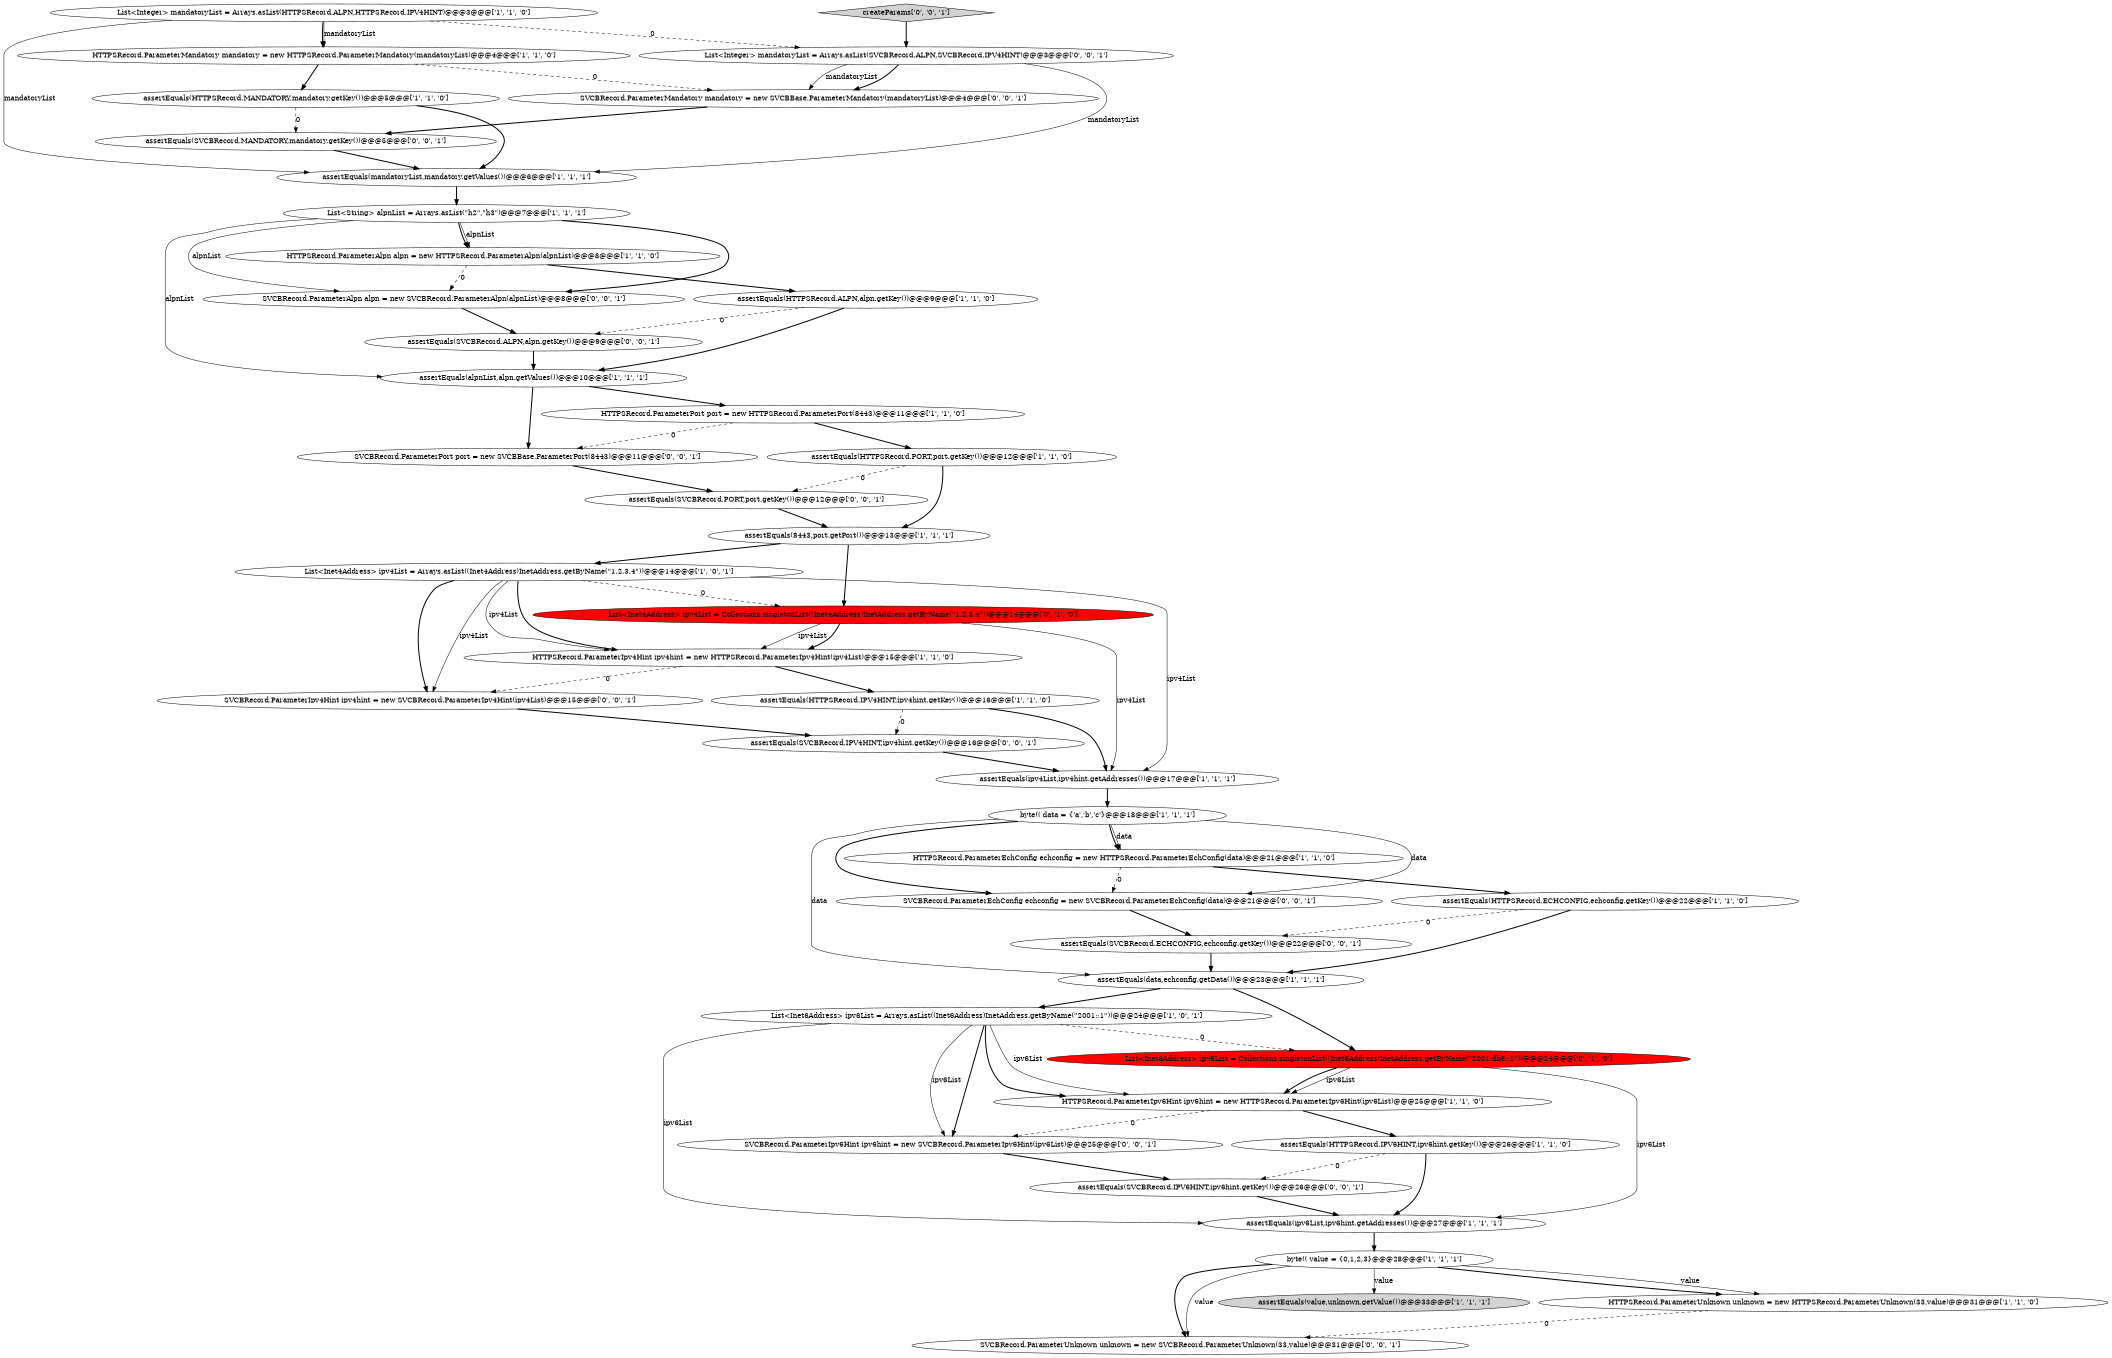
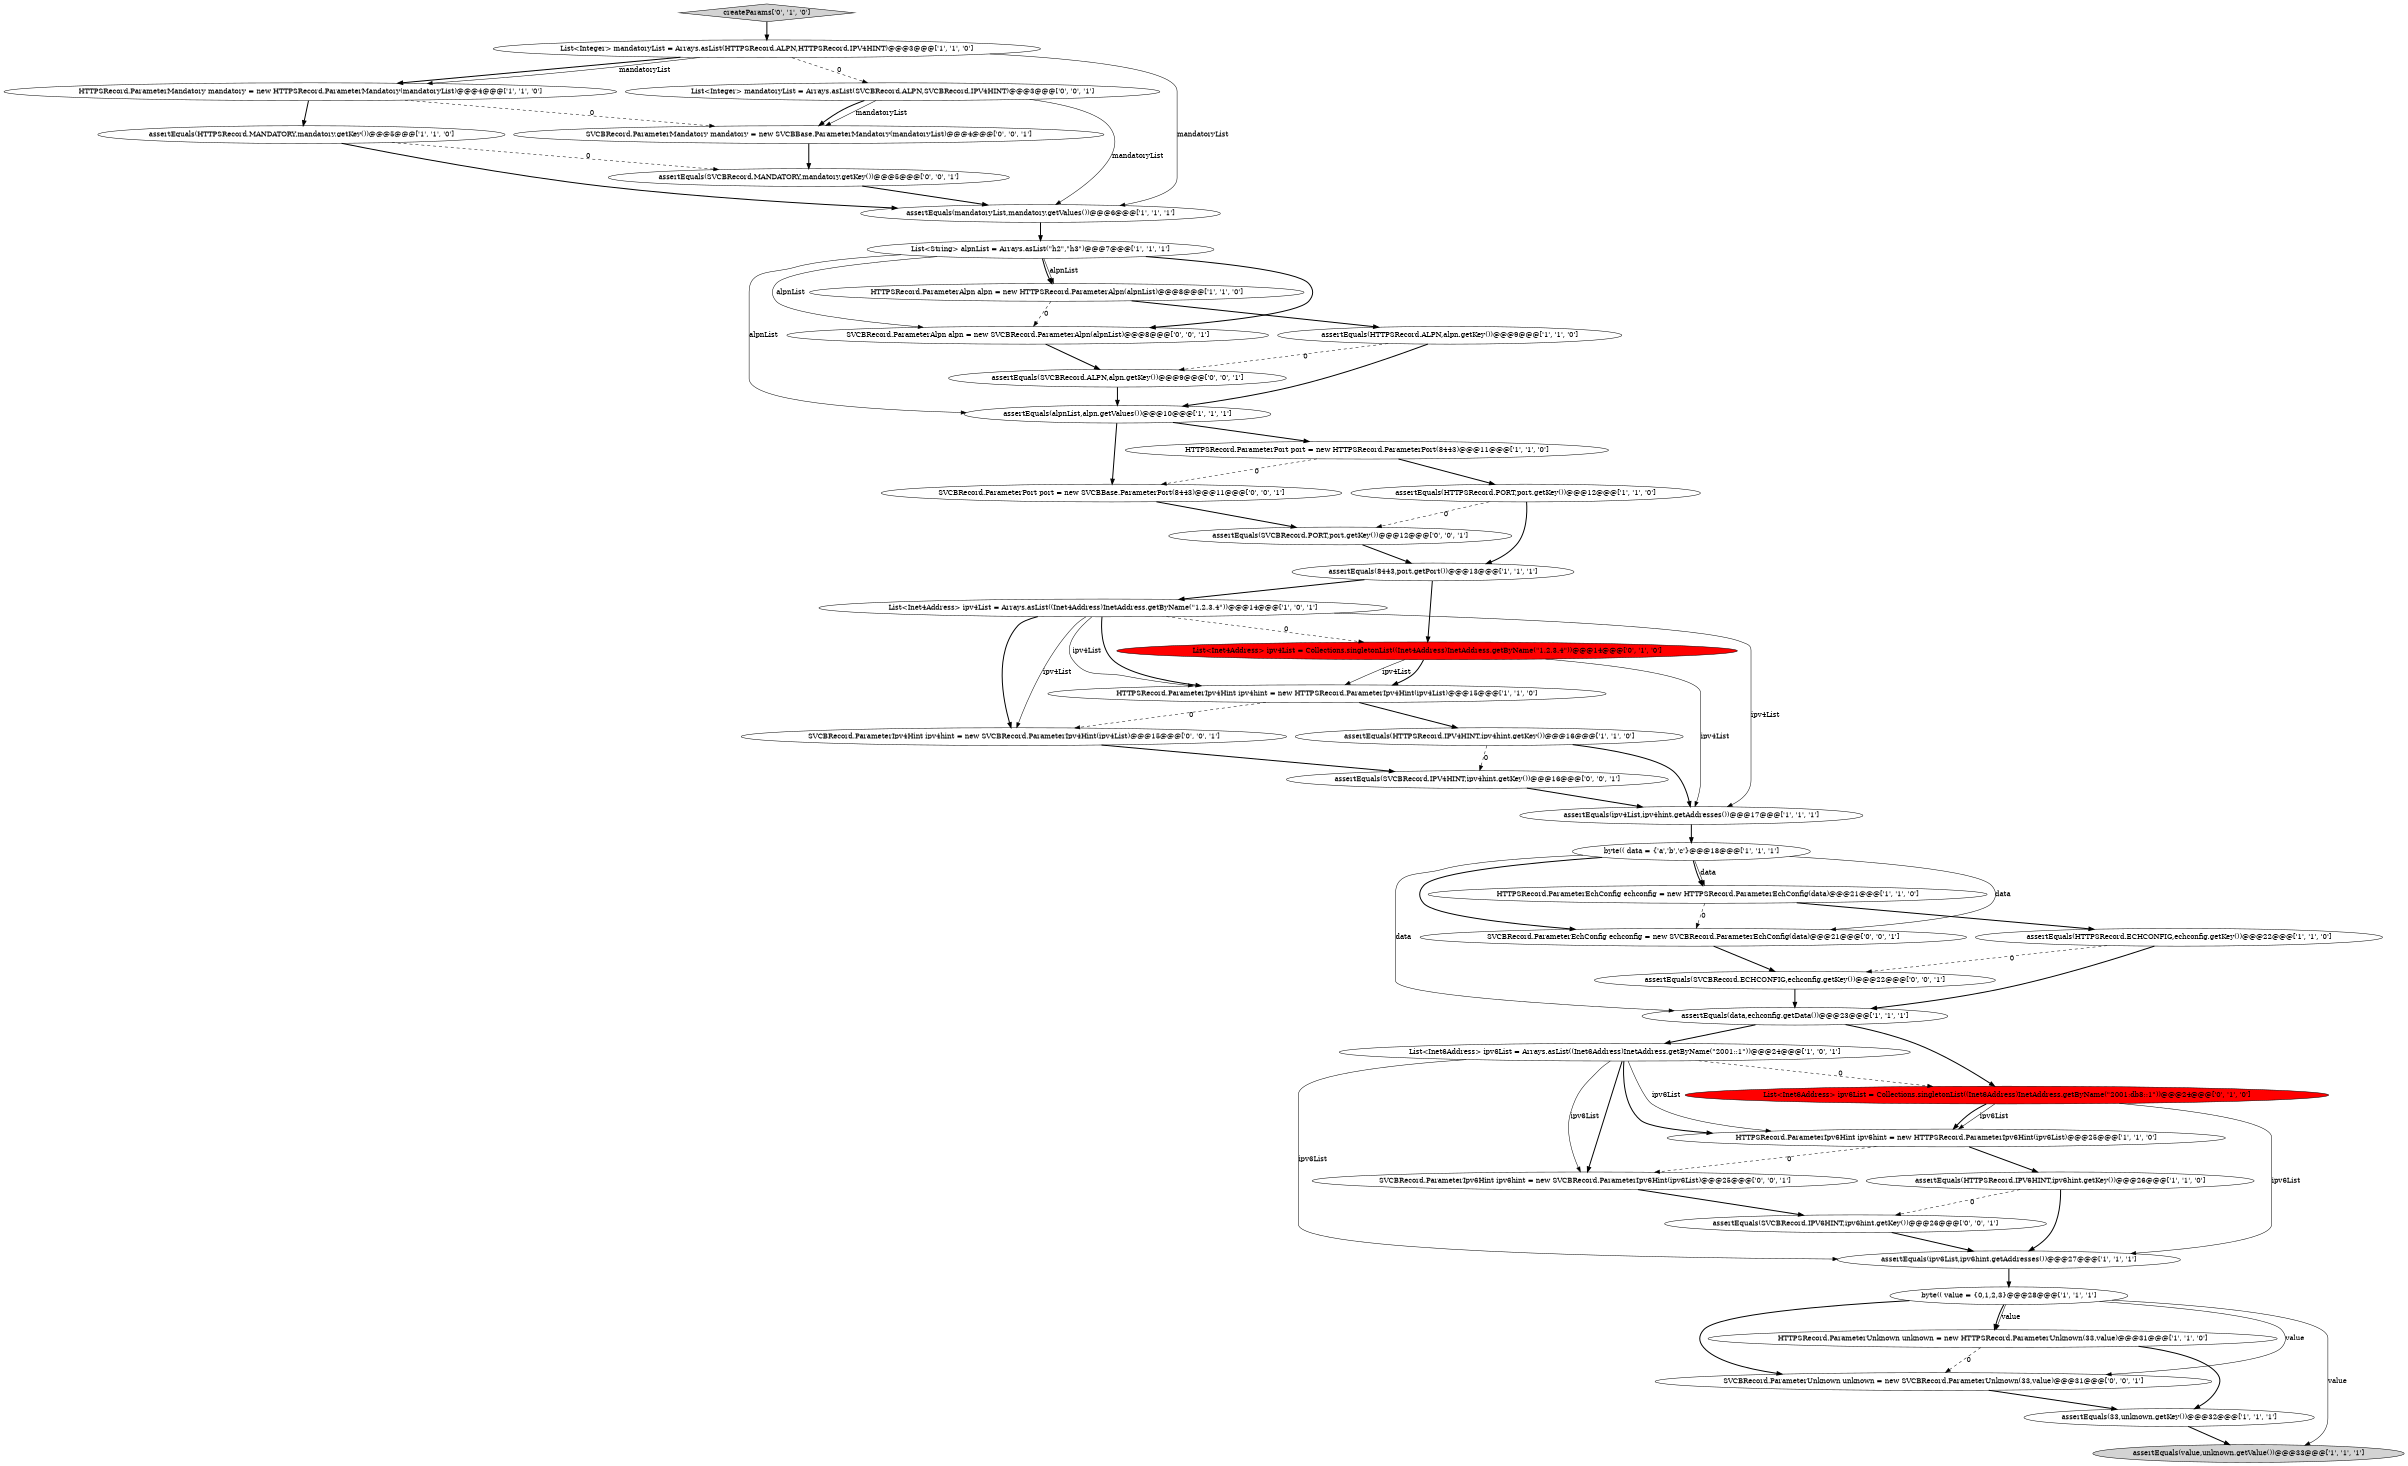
none -> (767, 13)
(906, 13) -> none
none -> (2169, 1418)
